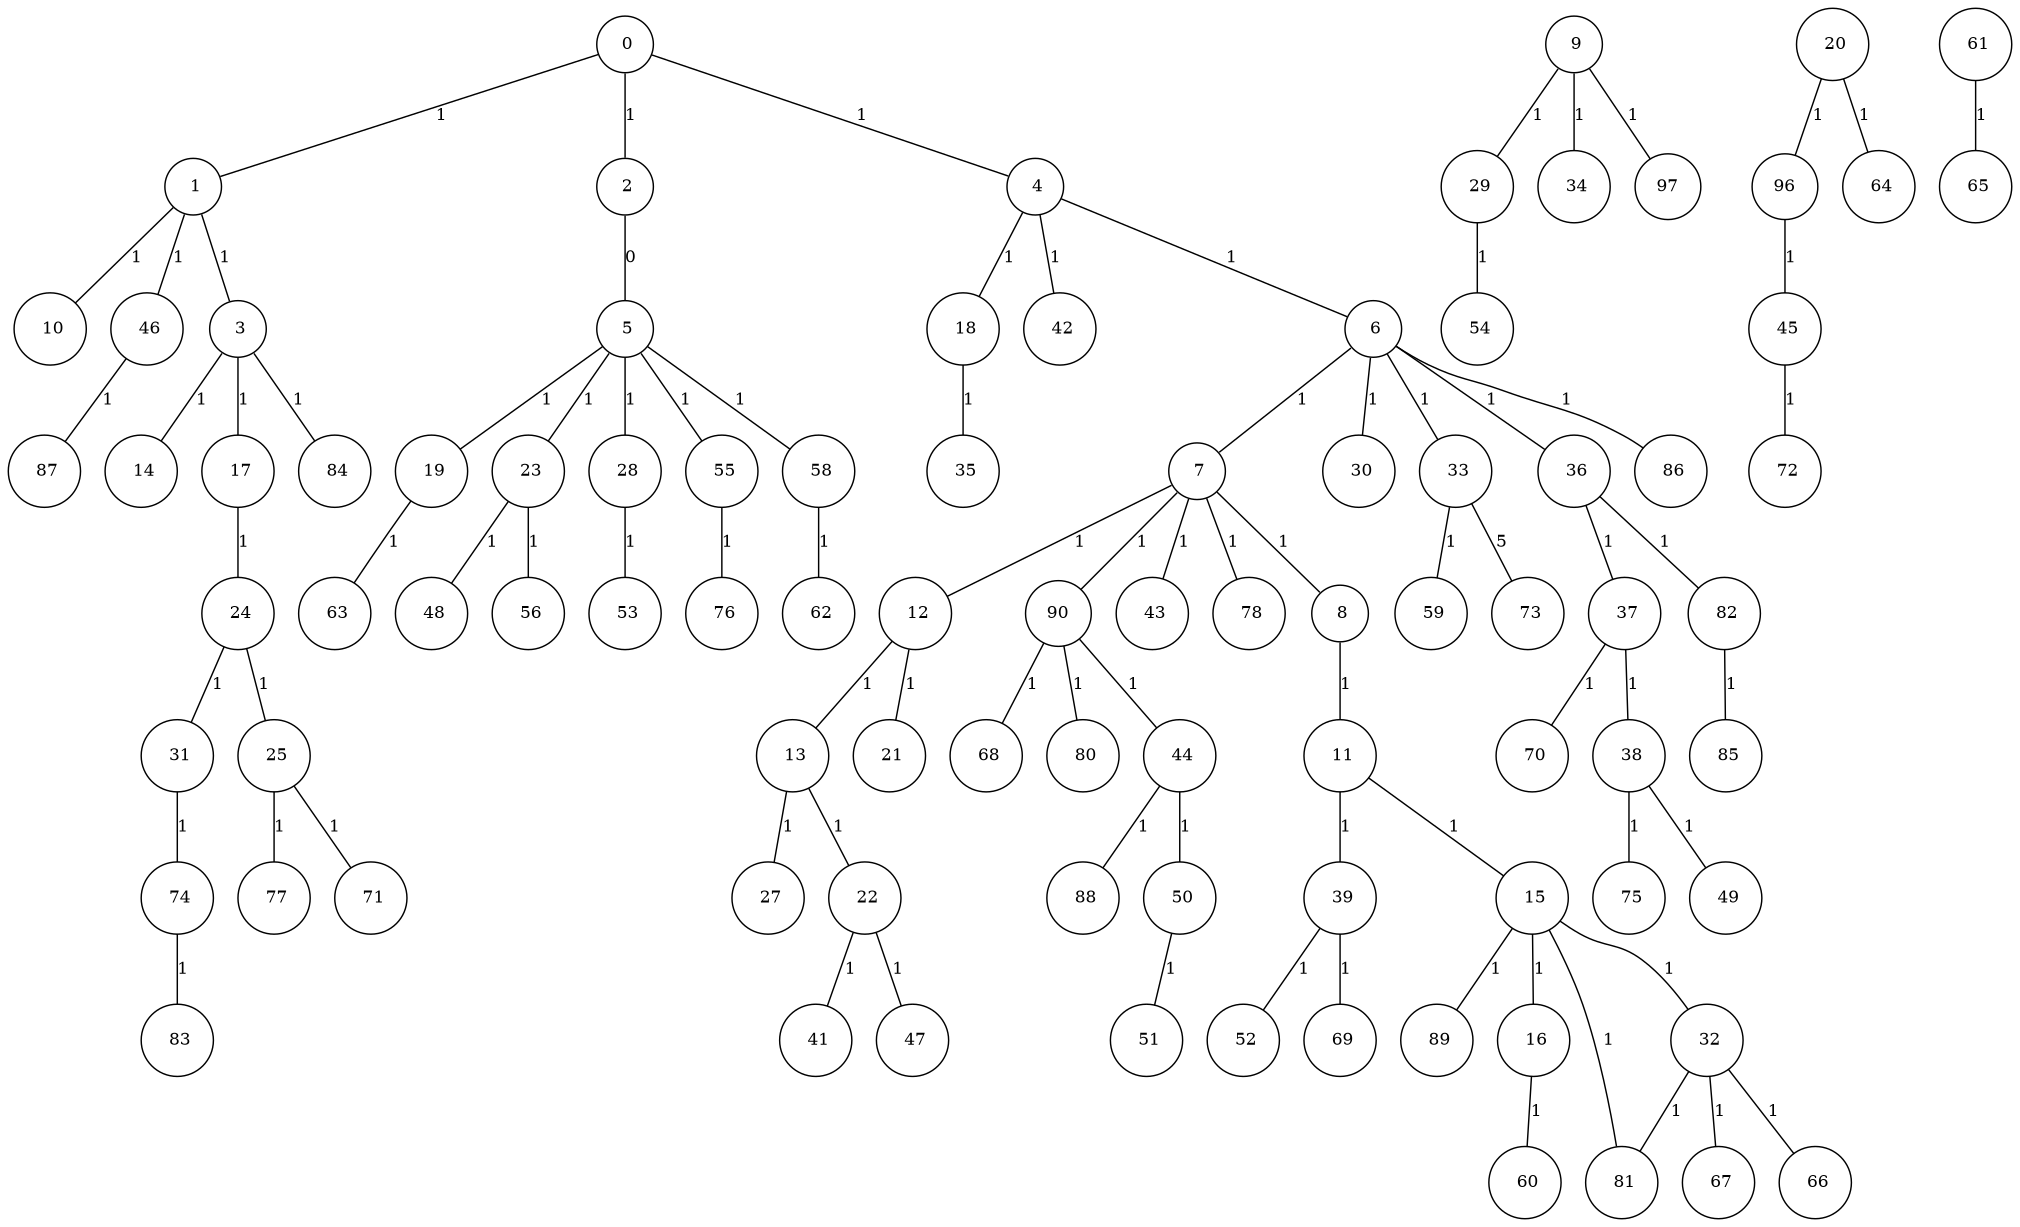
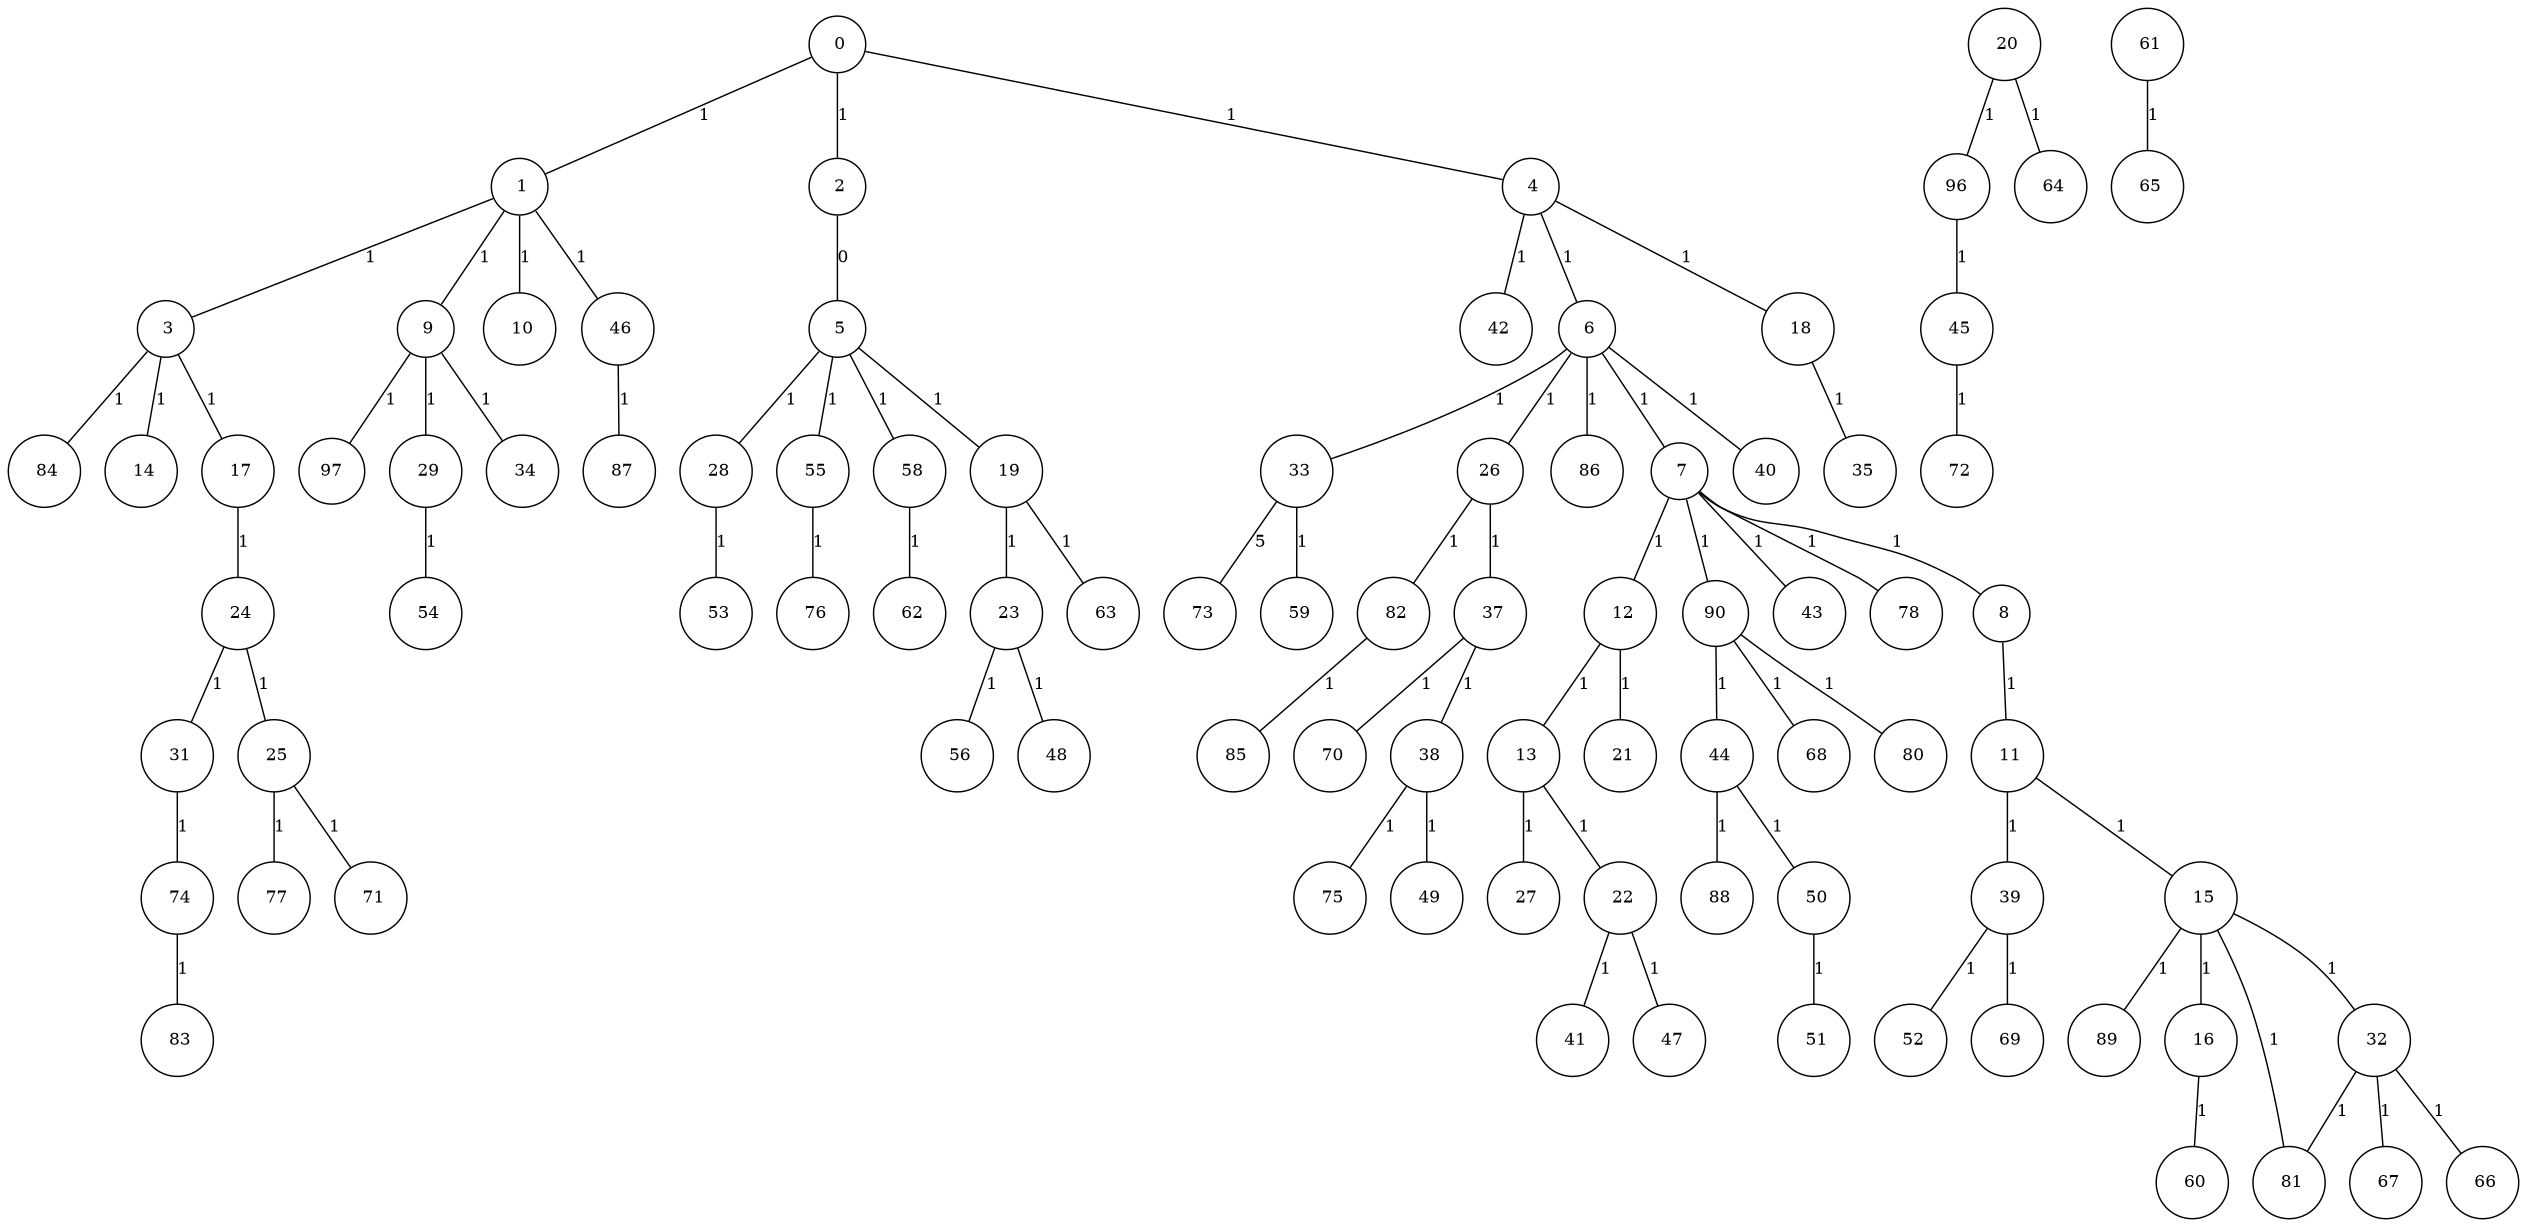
none -> (473, 258)
(579, 397) -> (1006, 542)
(1359, 471) -> (1766, 471)
(1574, 471) -> (1490, 471)
